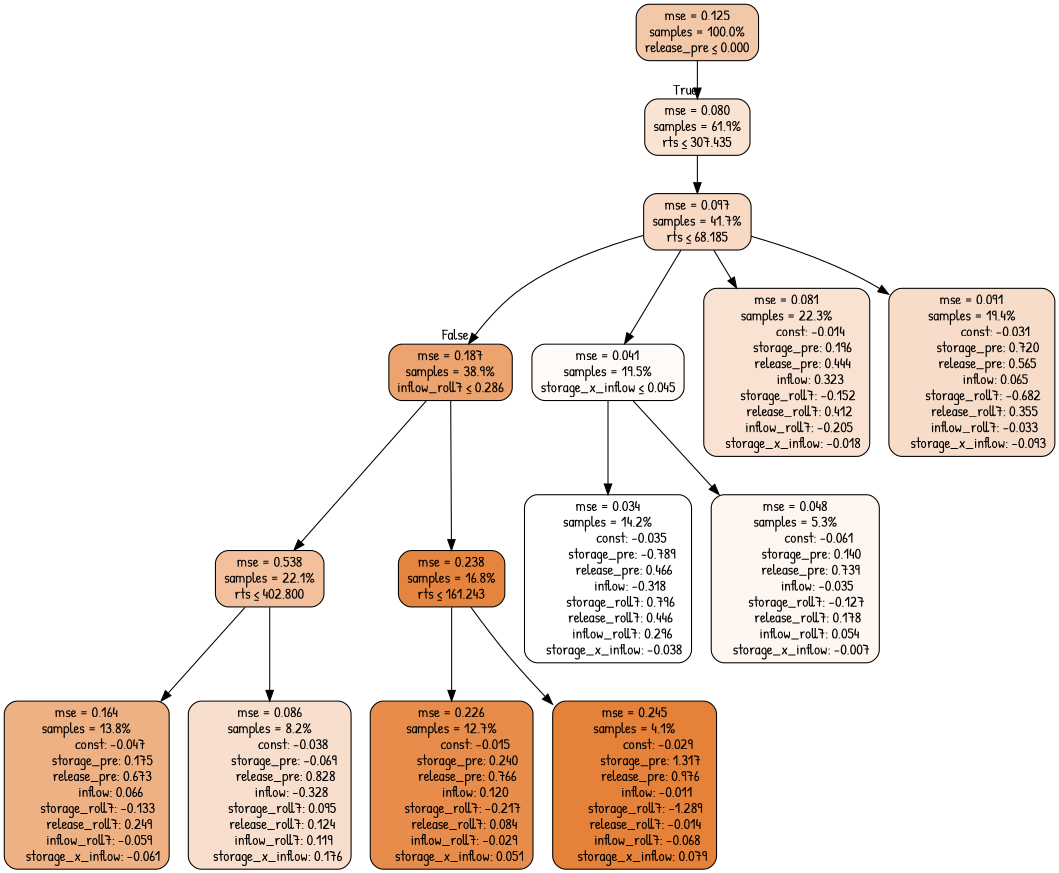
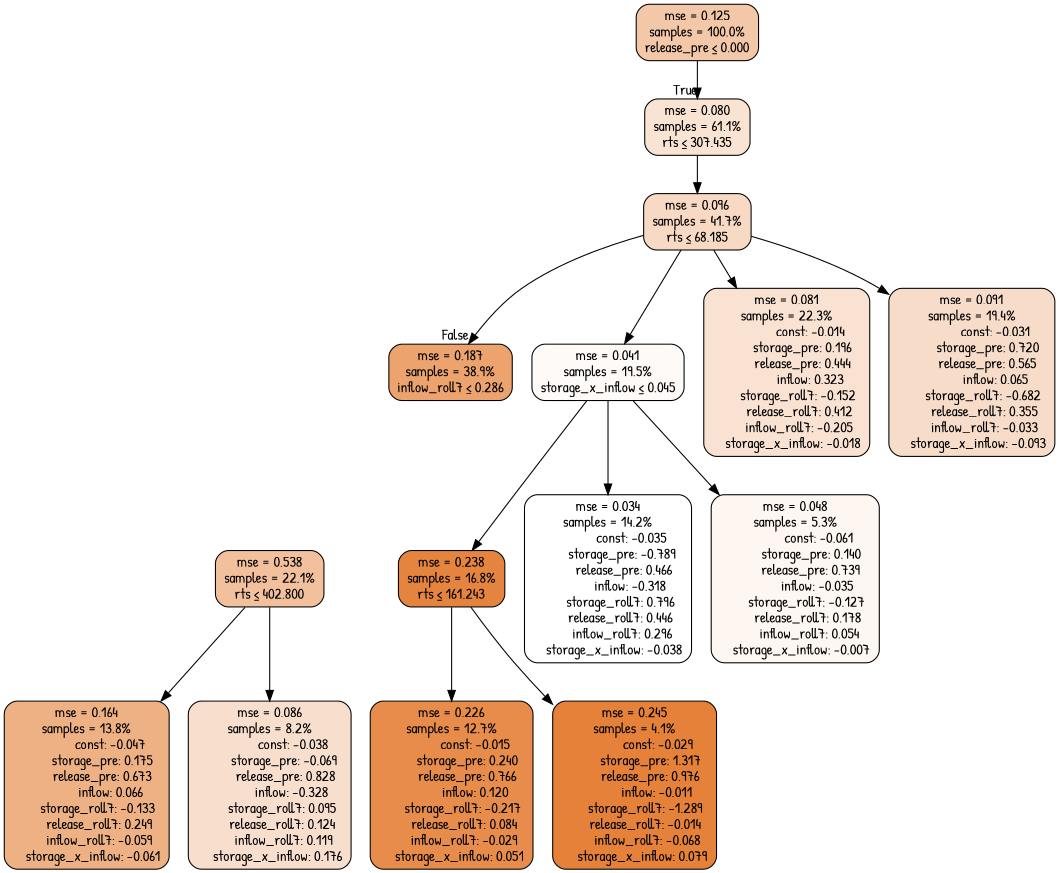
(697, 127) -> (697, 127)
(697, 222) -> (697, 222)
(451, 470) -> (533, 471)
(364, 472) -> none
